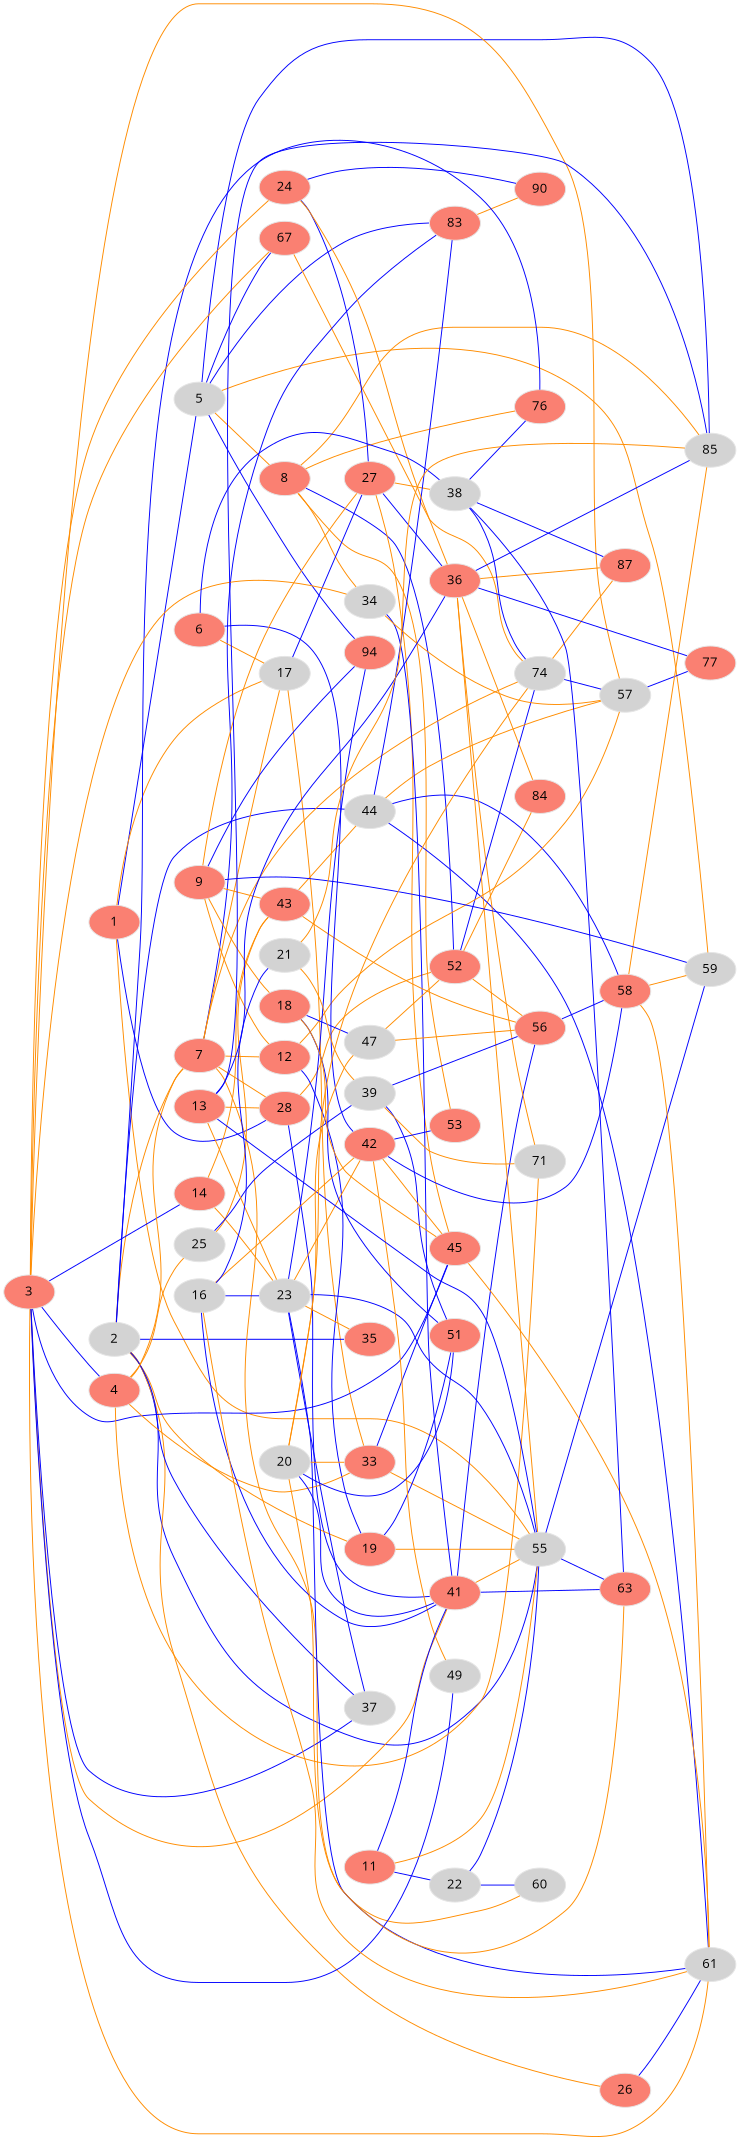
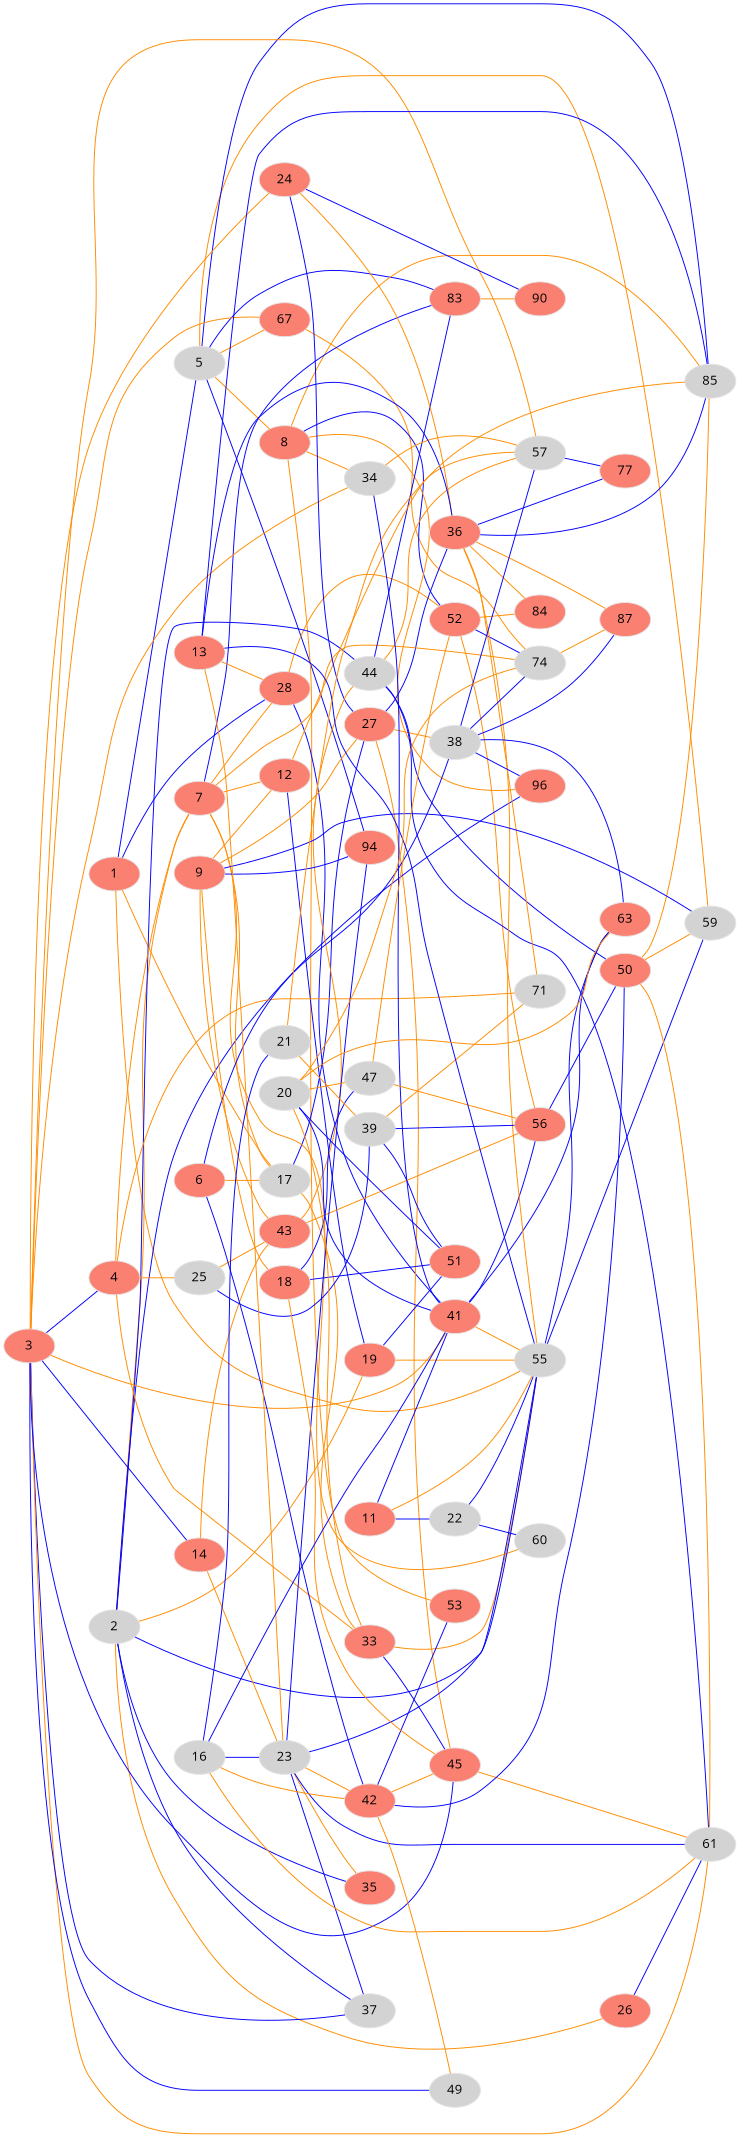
(237, 309) -> (242, 341)
(540, 407) -> (540, 786)
(583, 684) -> (498, 598)
(625, 991) -> (625, 970)
